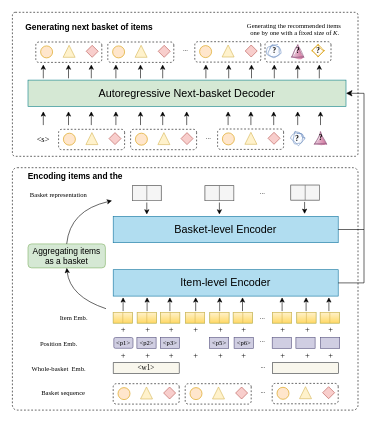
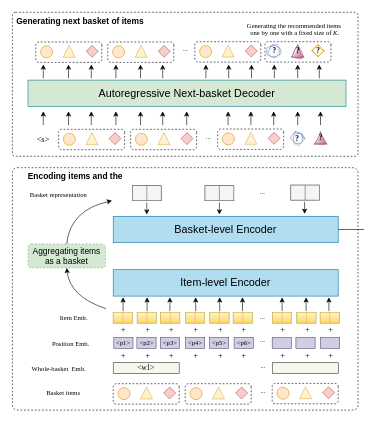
(89, 27) -> (80, 21)
(67, 256) -> (67, 256)
(364, 283) -> none
(123, 343) -> (123, 343)
none -> (195, 343)
(59, 344) -> (71, 344)
(63, 393) -> (63, 393)
